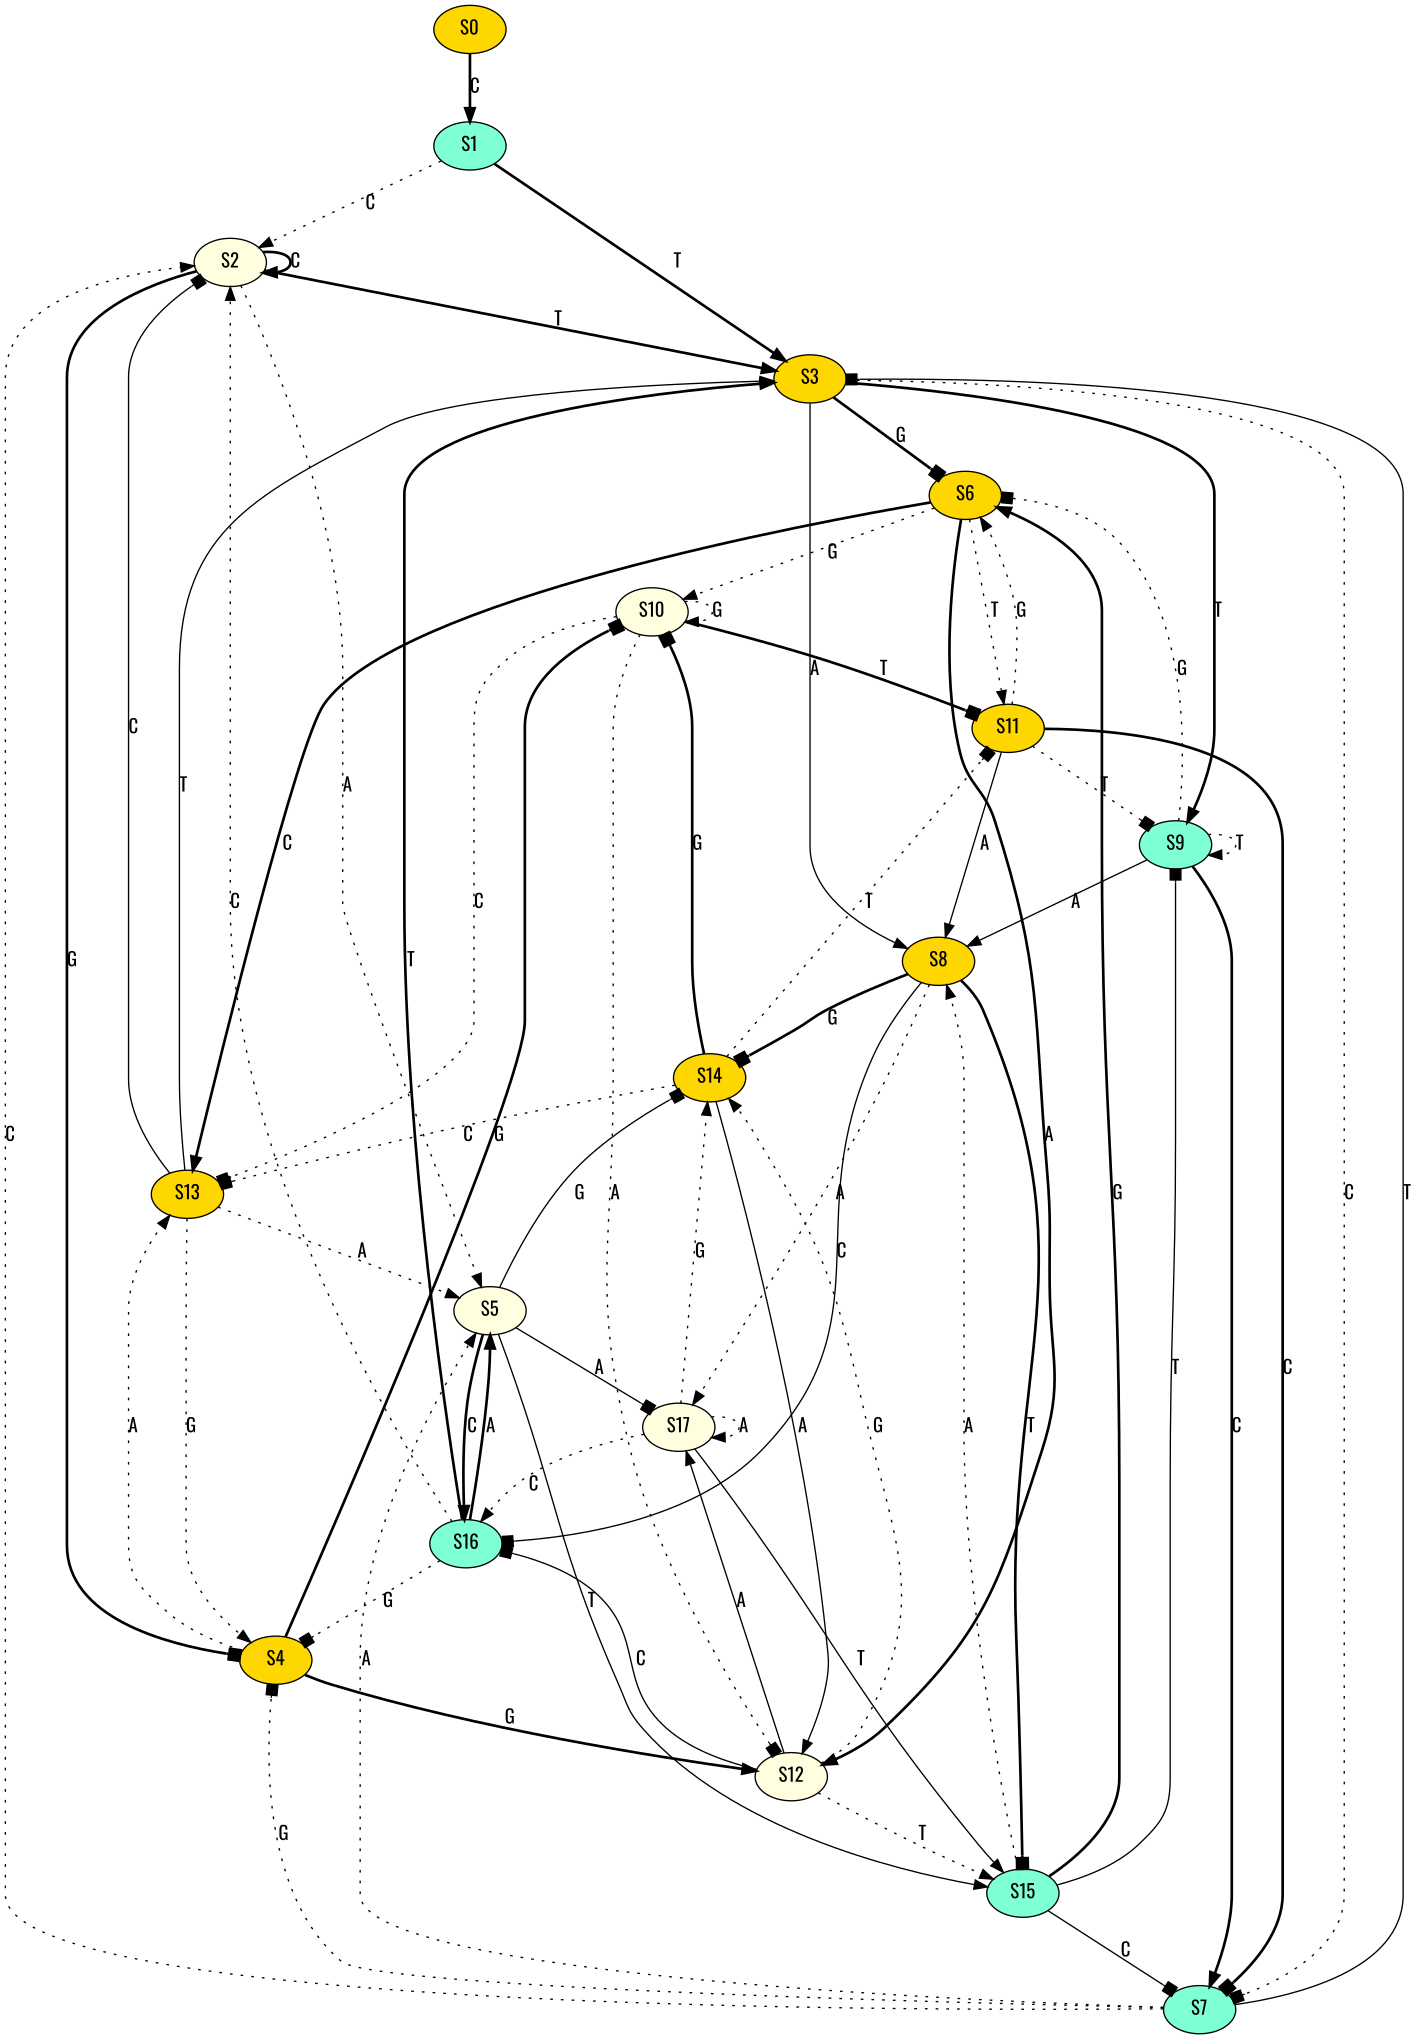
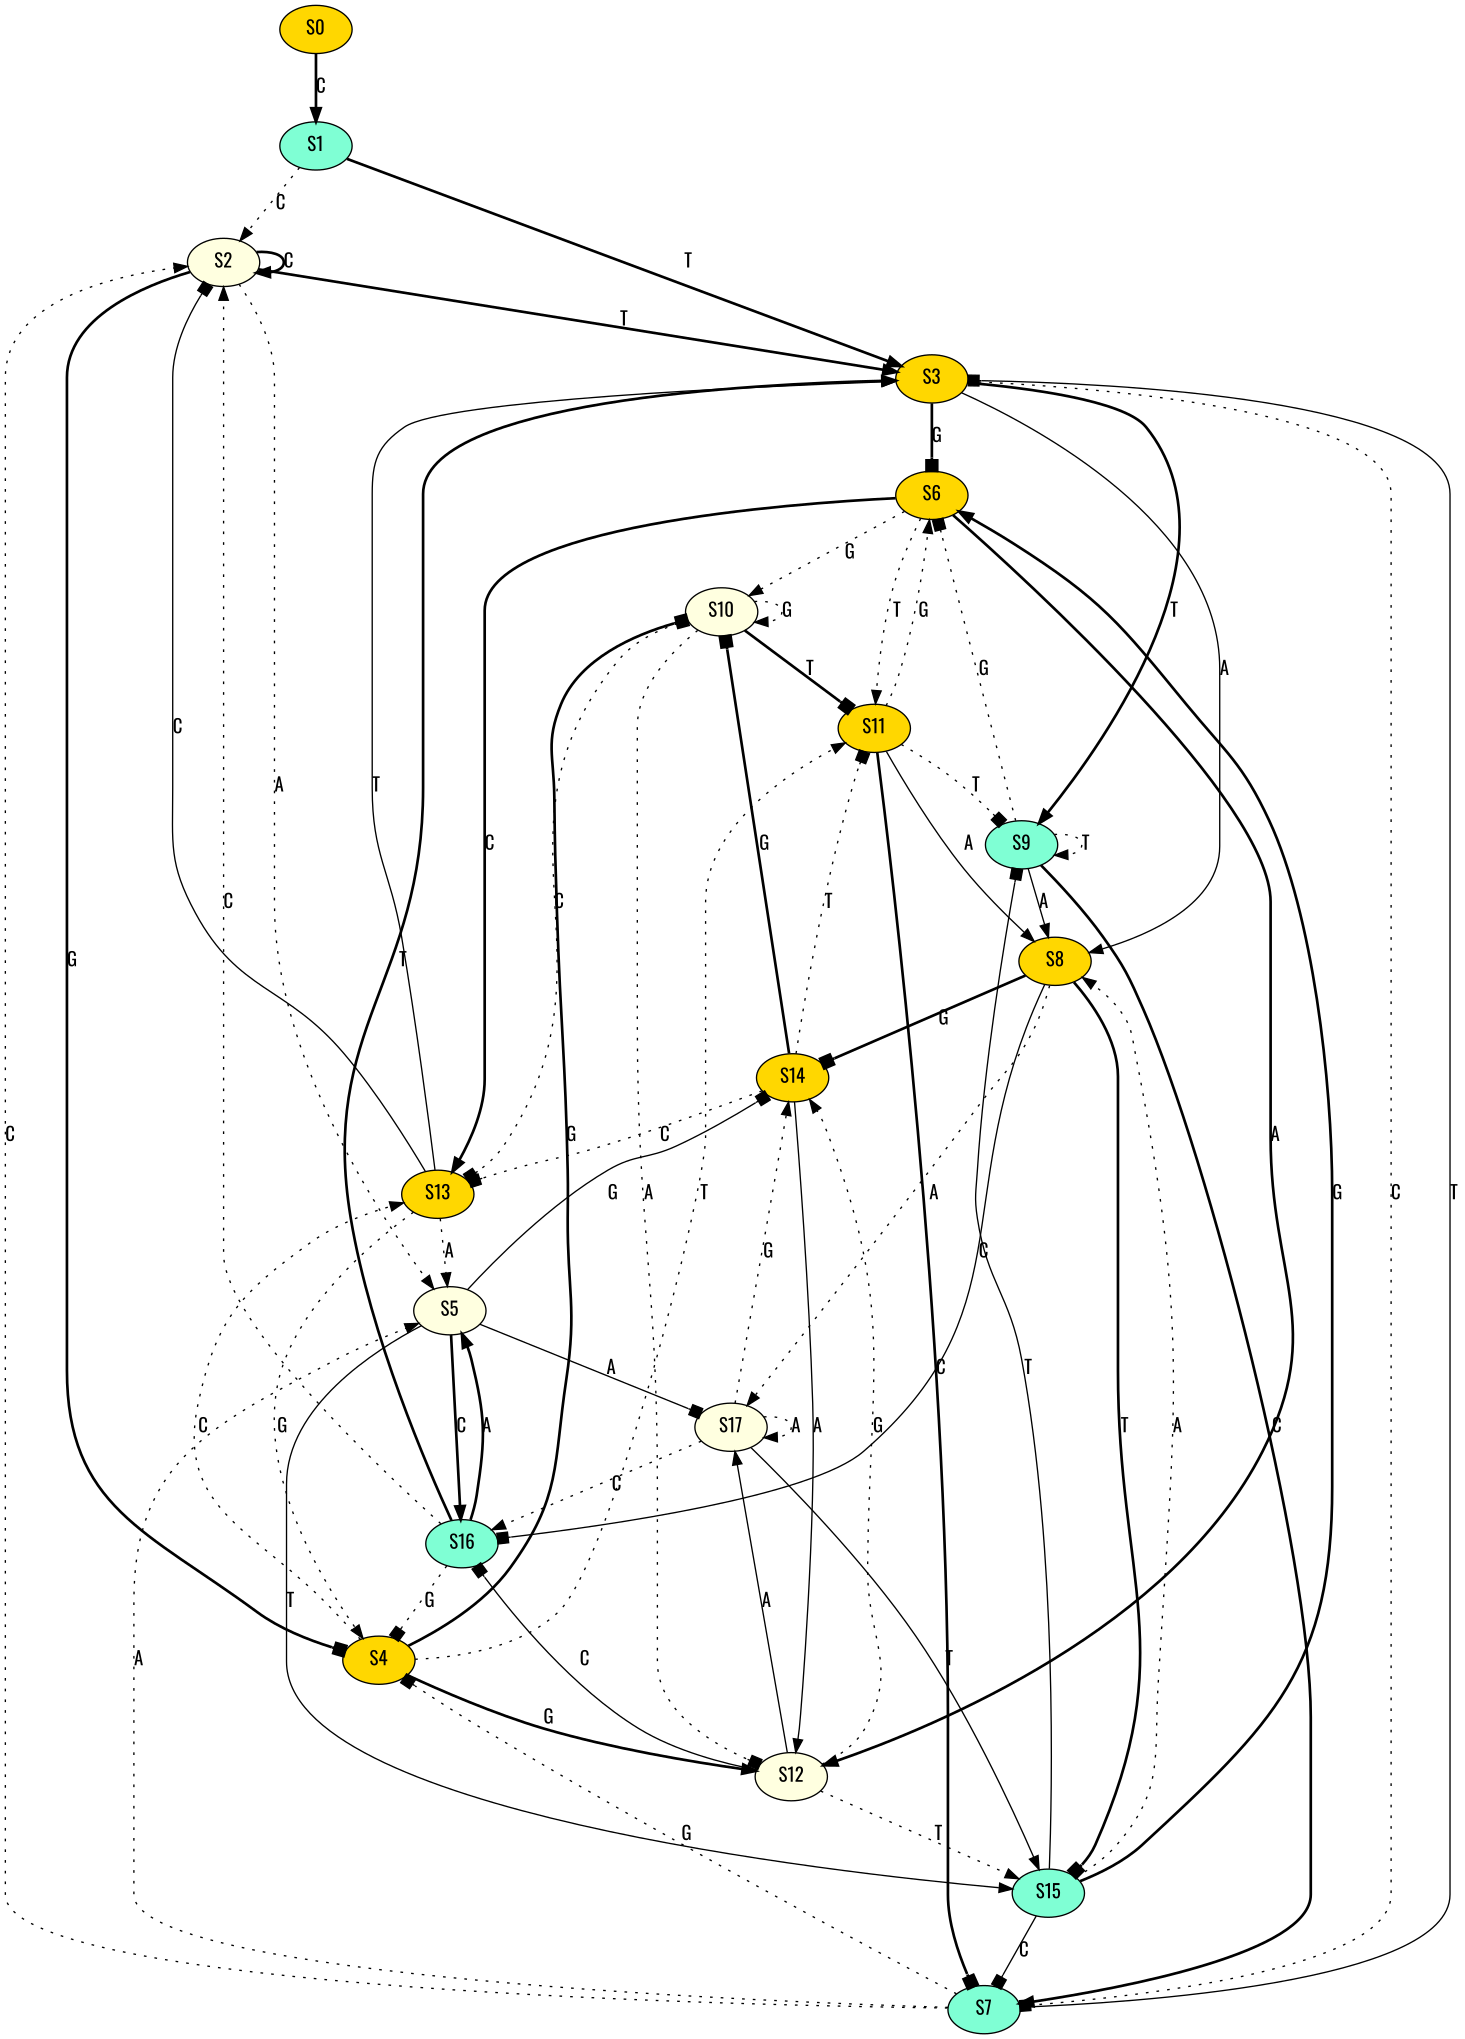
none -> (687, 1240)
(133, 1427) -> (204, 1427)
